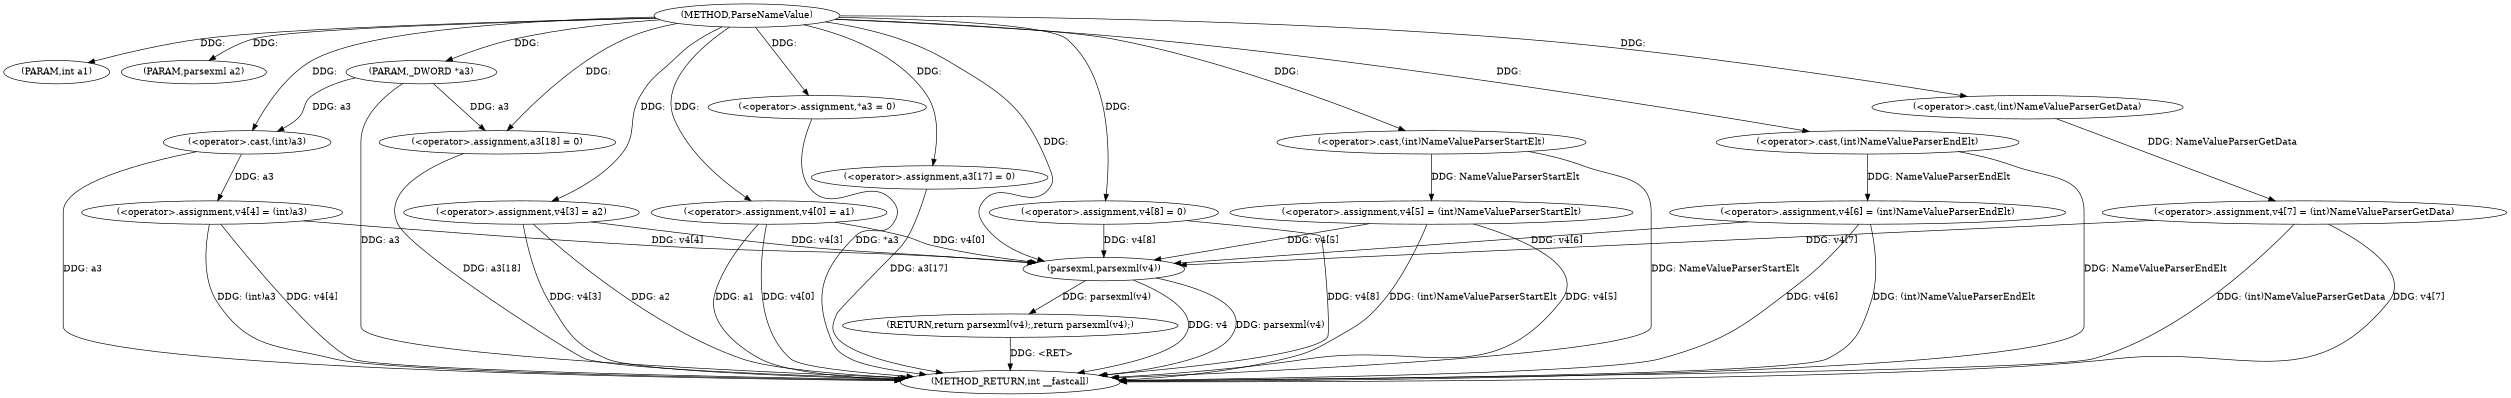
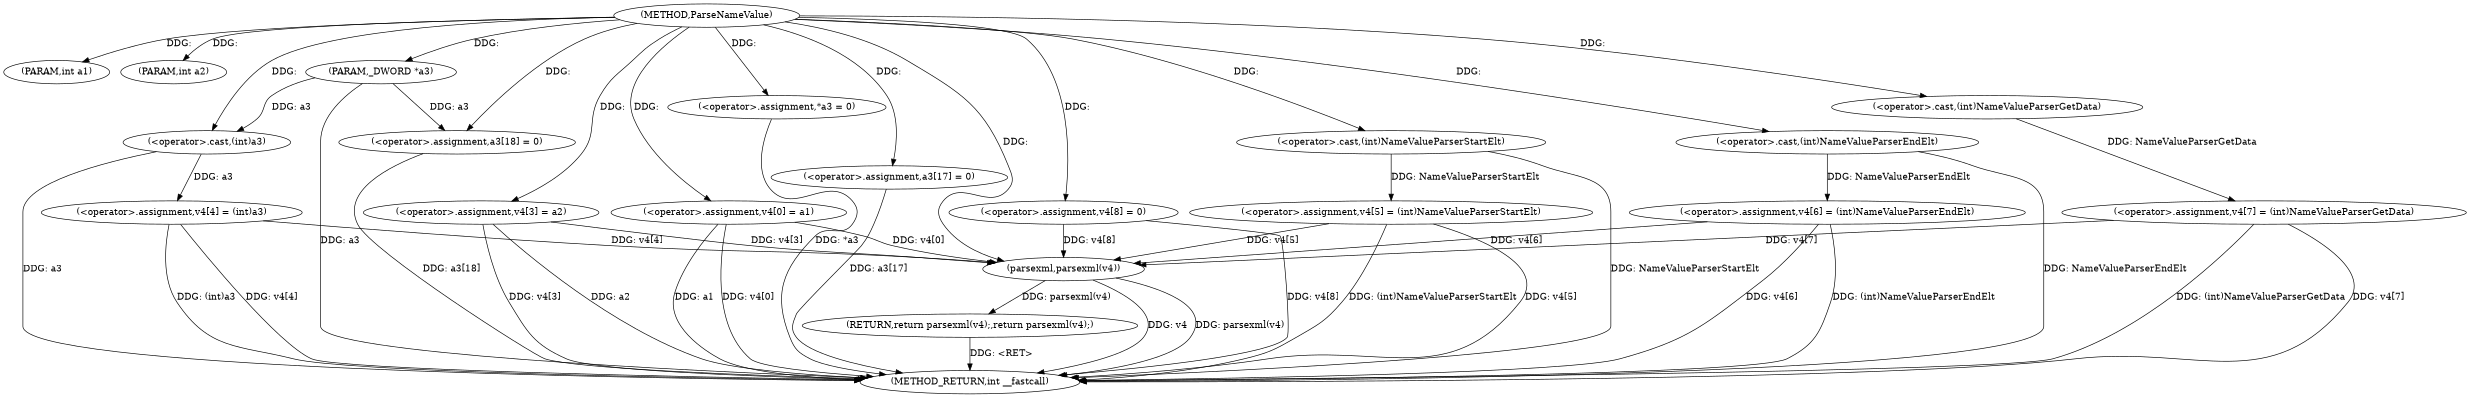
(194, 72) -> (174, 72)
